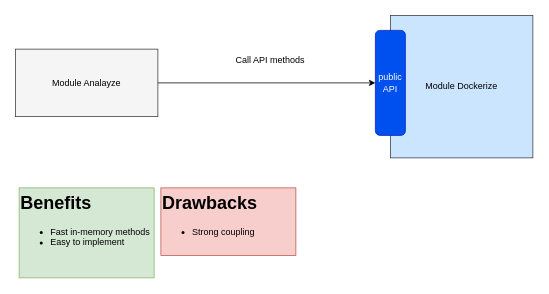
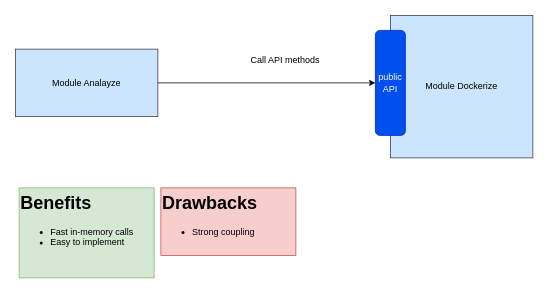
(270, 60) -> (285, 60)
(87, 83) -> (87, 83)
(73, 209) -> (65, 209)
